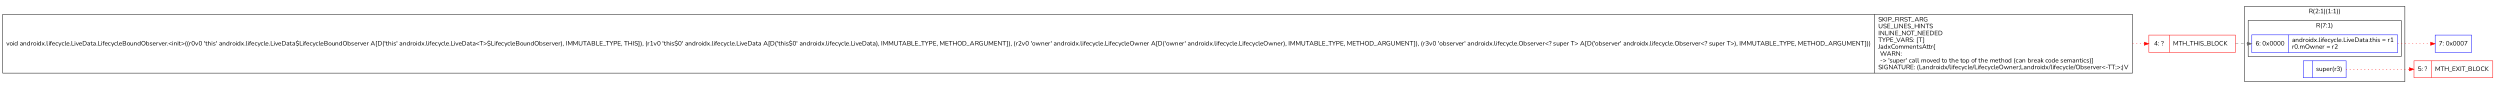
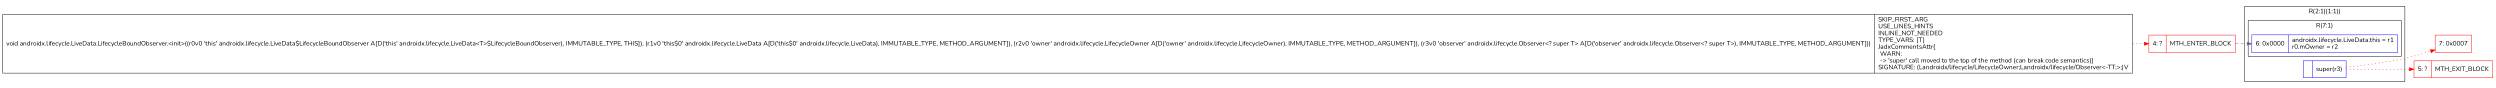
(2201, 44) -> (2201, 44)
(2414, 44) -> (2389, 61)
(2453, 44) -> (2453, 44)
